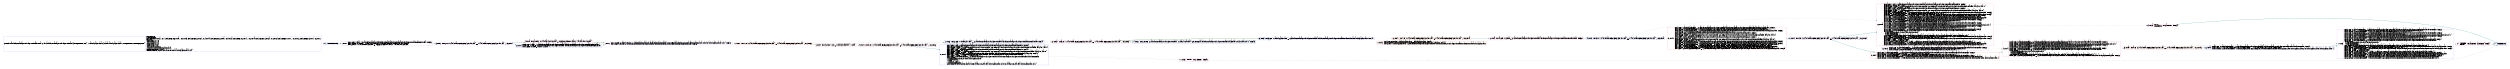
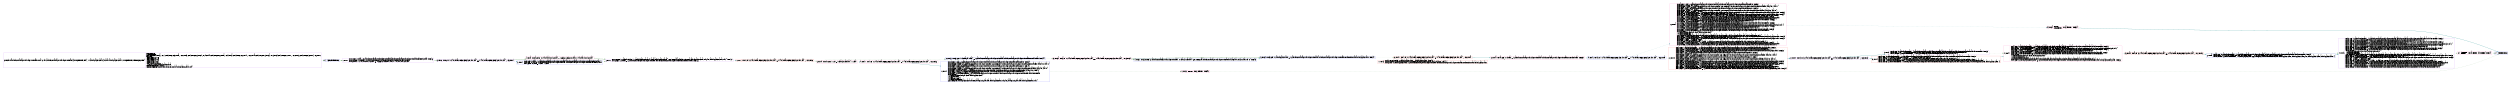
(1857, 35) -> (1865, 56)
(333, 44) -> (333, 60)
